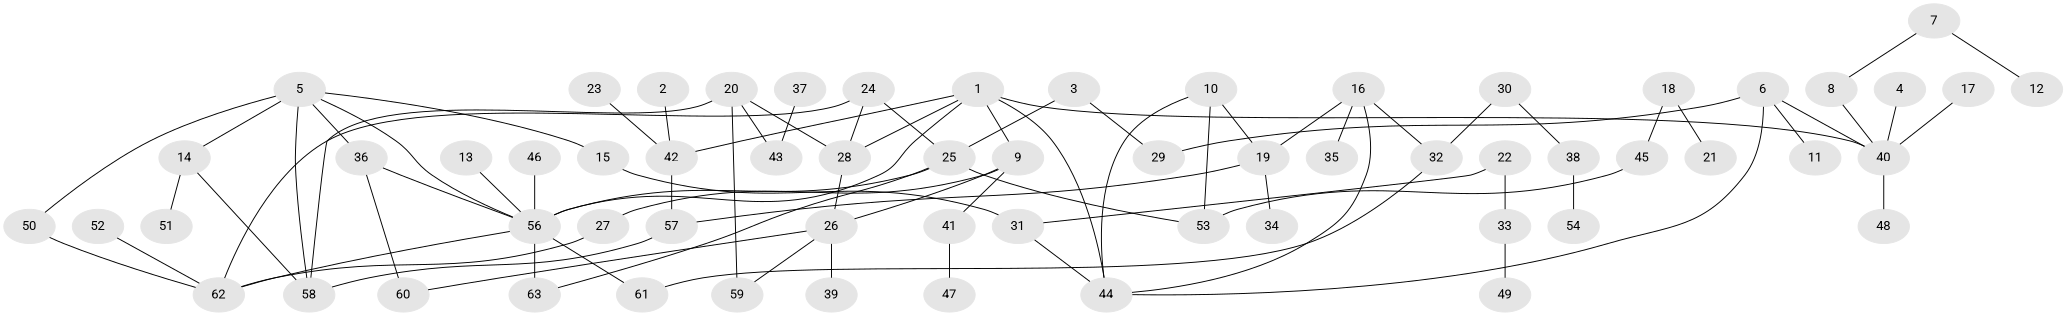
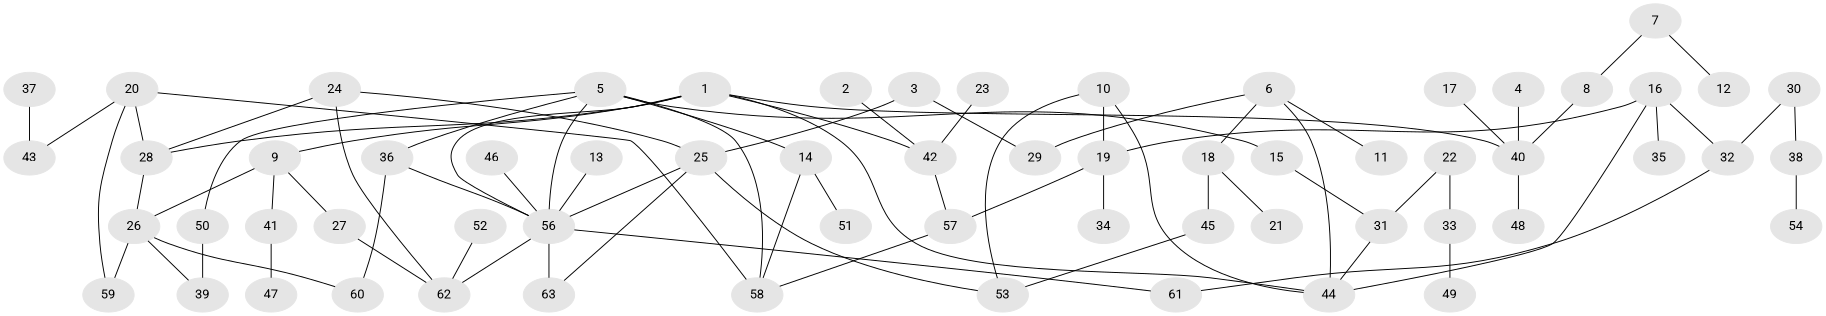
(1823, 124) -> (1239, 124)
(122, 265) -> (203, 261)
